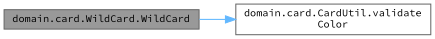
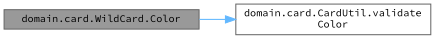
(102, 19) -> (102, 19)
